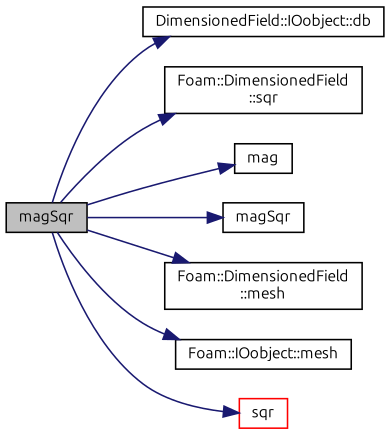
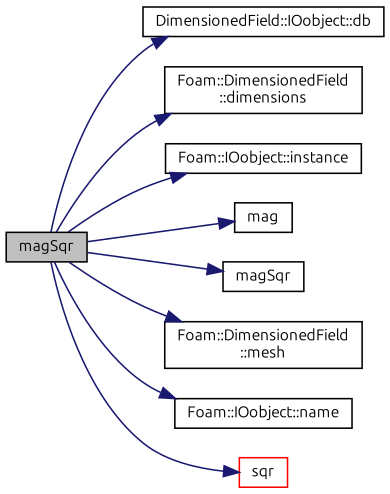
(263, 90) -> (263, 90)
none -> (263, 159)
(263, 354) -> (263, 413)
